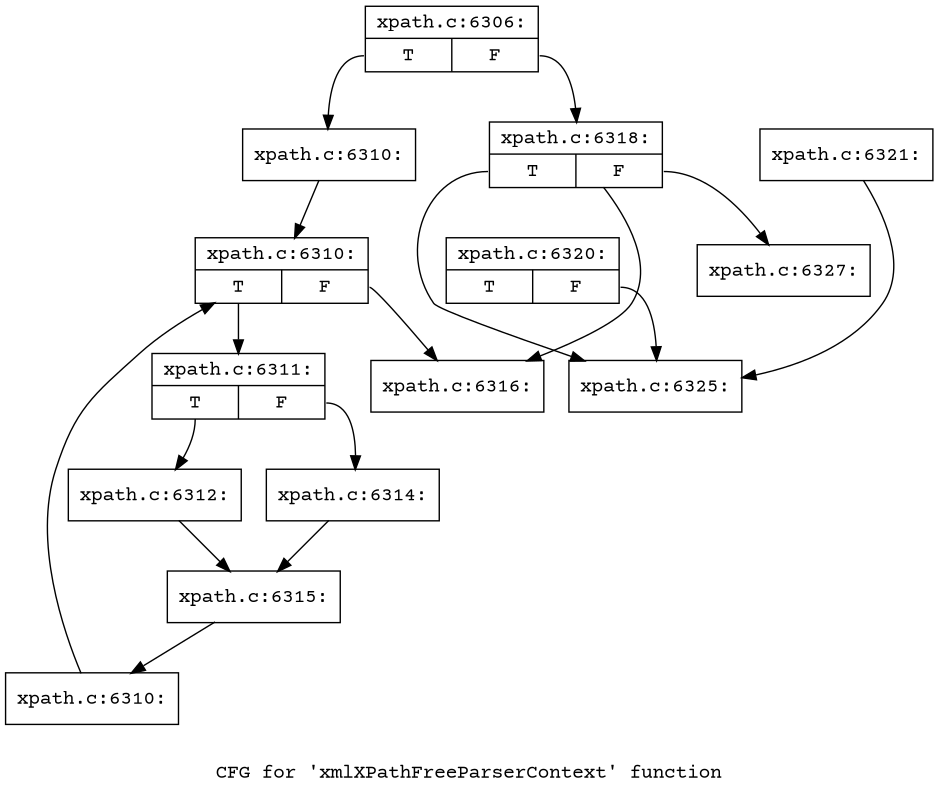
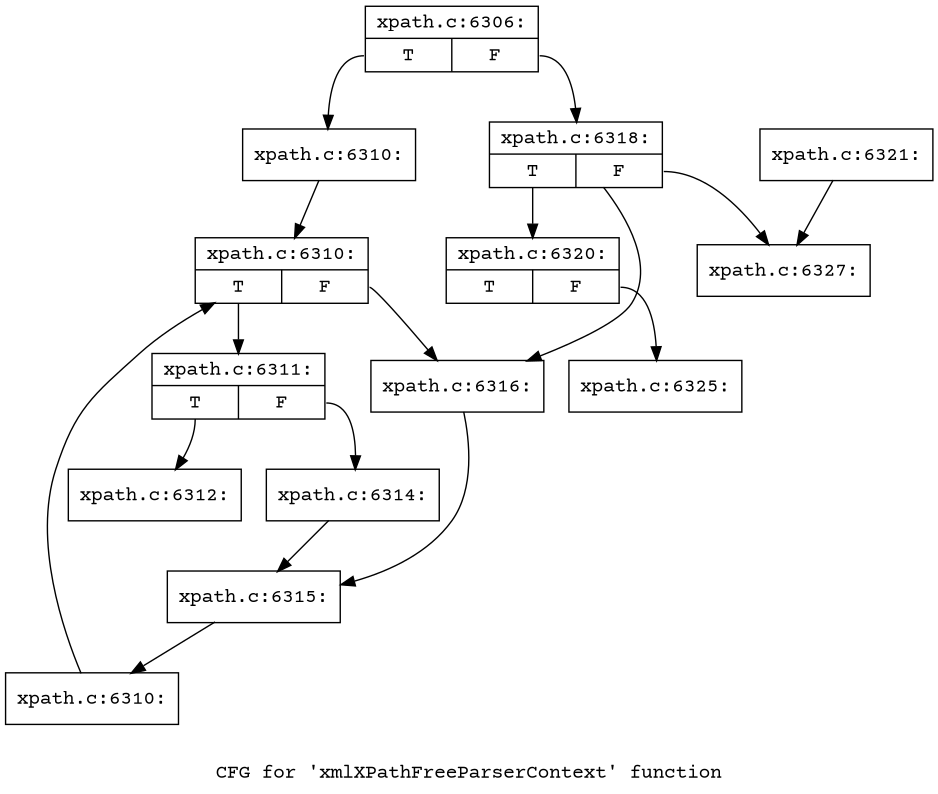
(428, 292) -> (533, 206)
(877, 310) -> (819, 206)
(199, 541) -> (451, 522)
